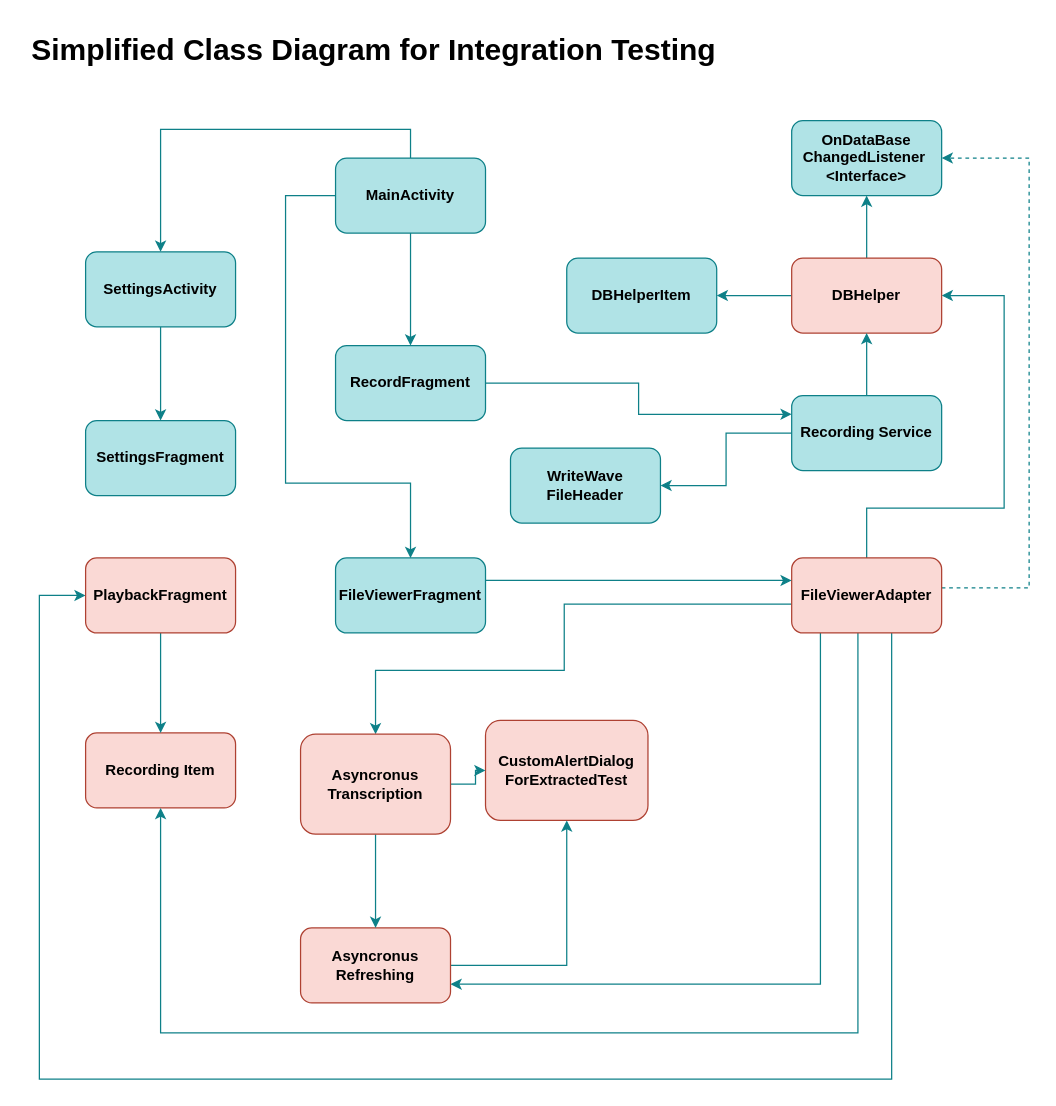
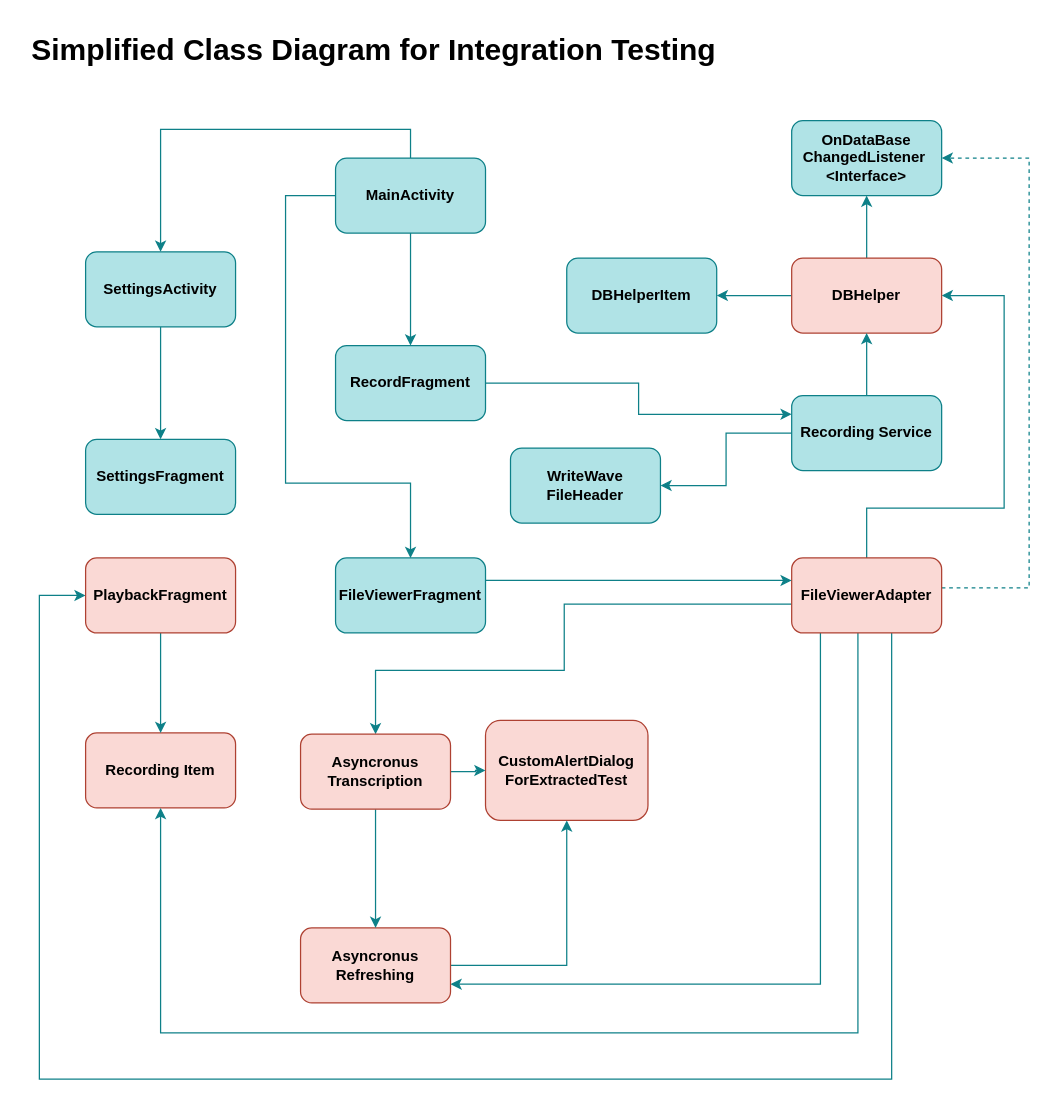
(161, 458) -> (161, 477)
(376, 784) -> (376, 772)
